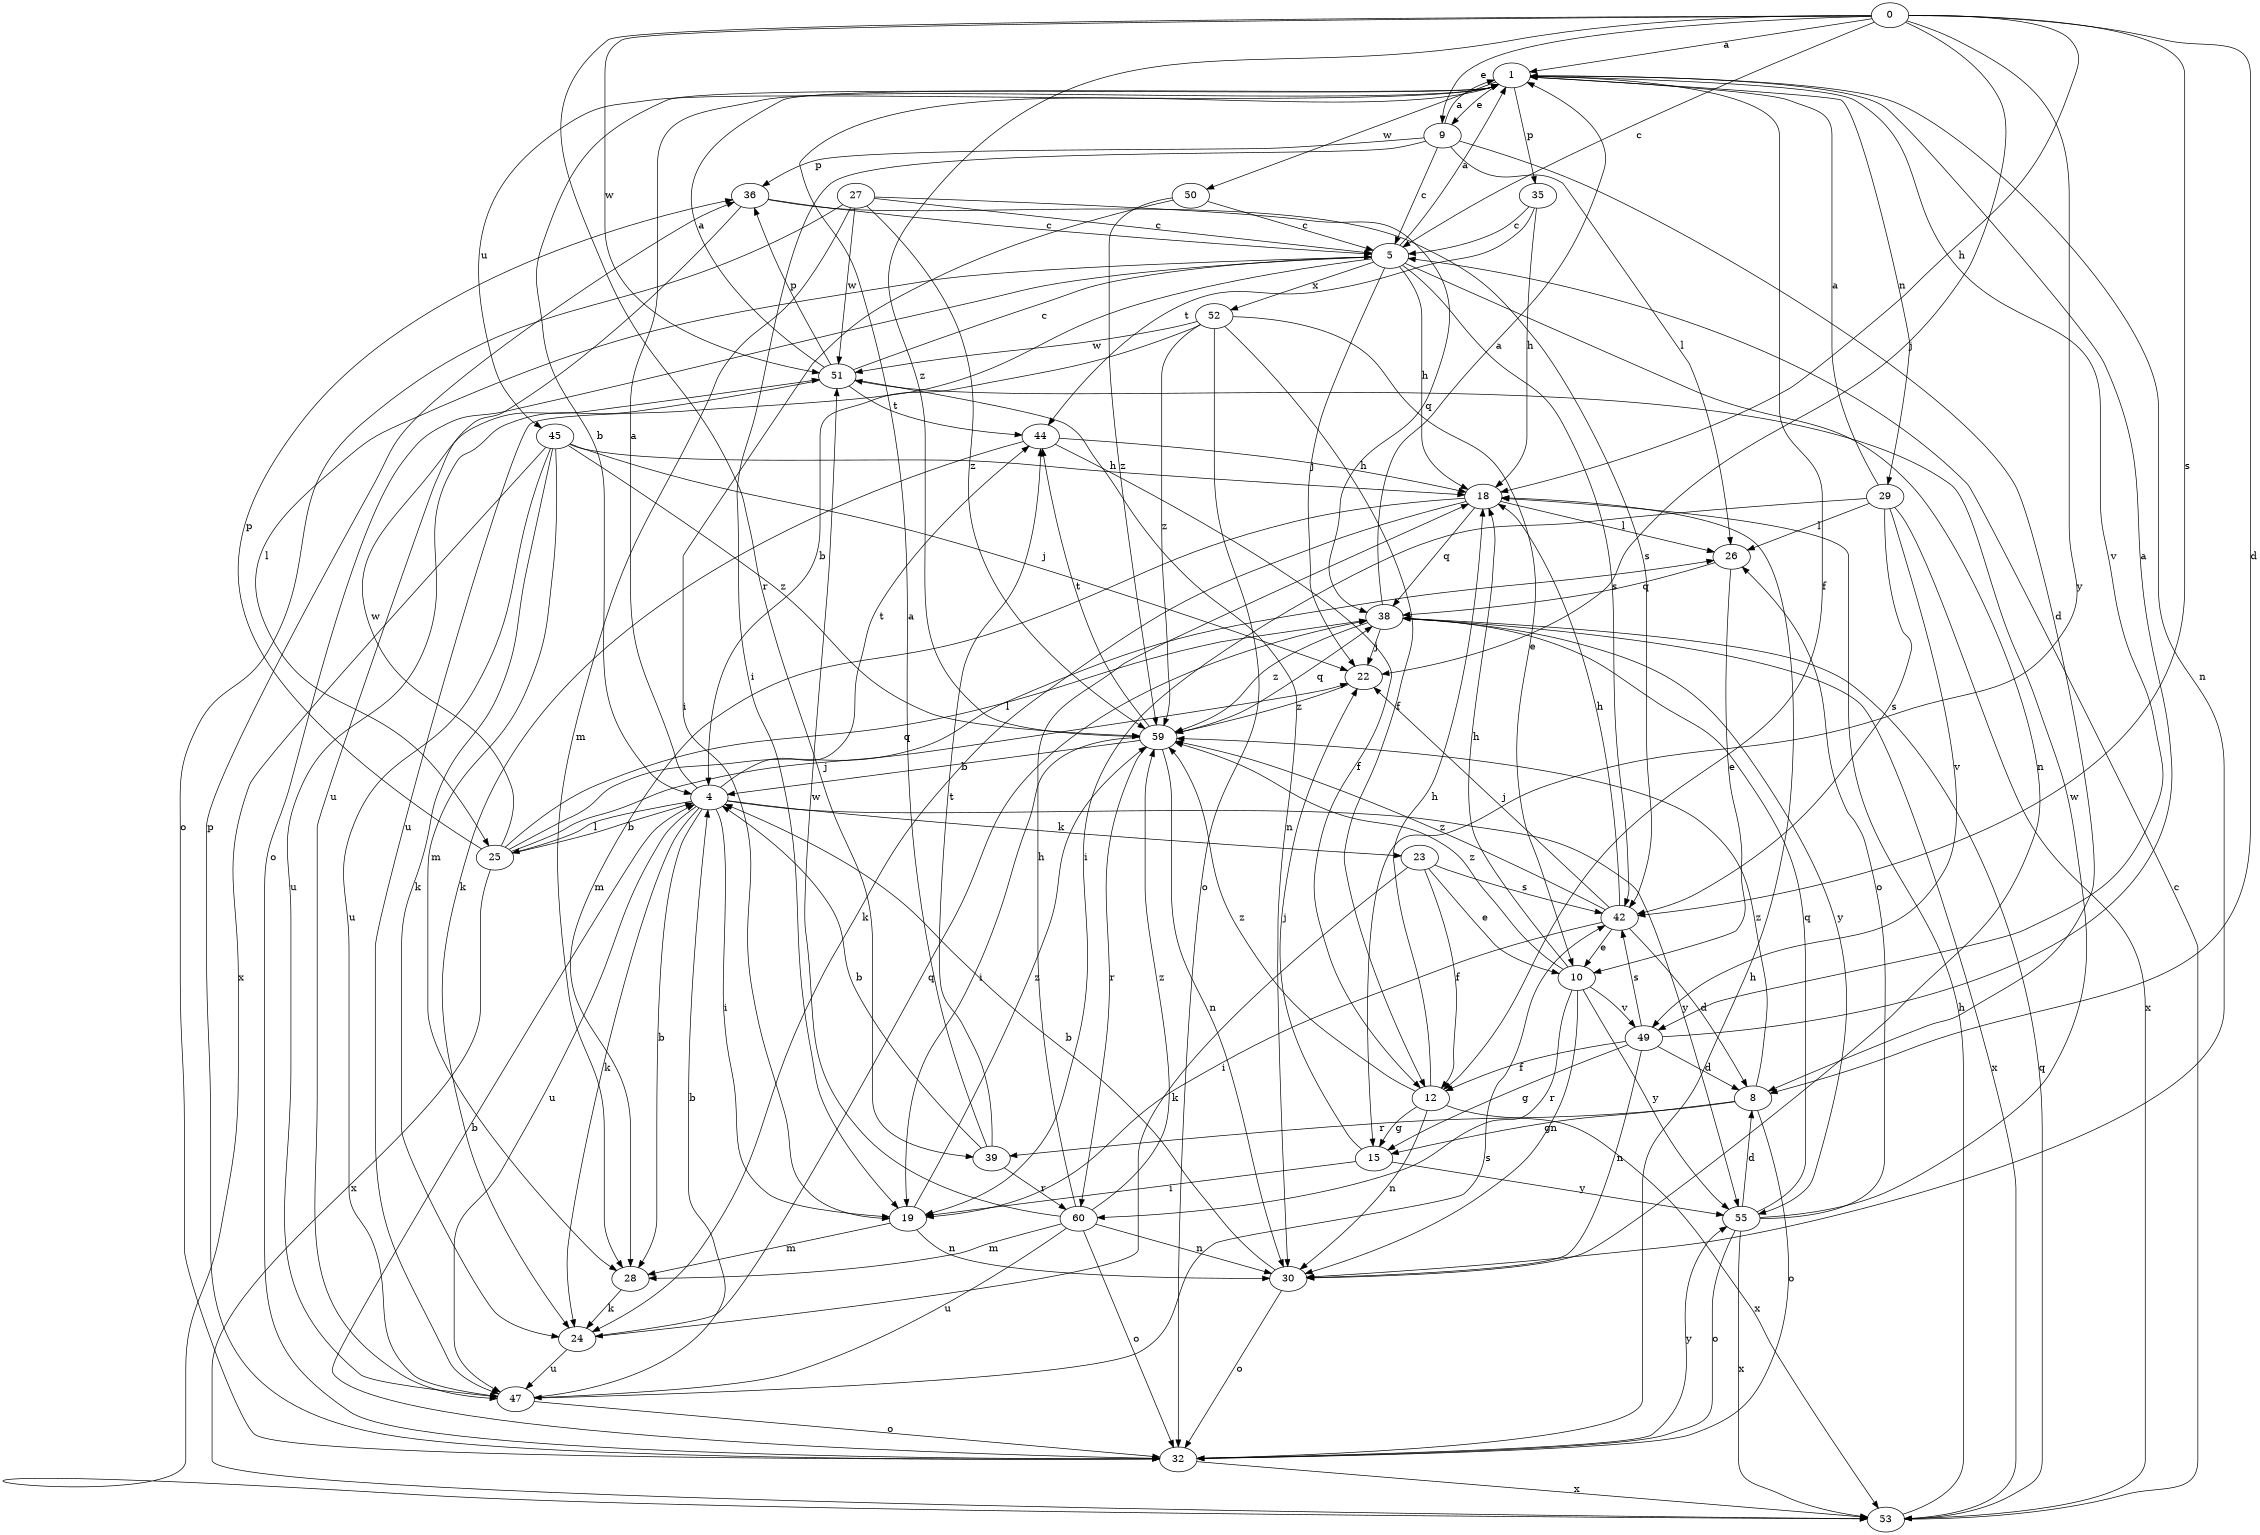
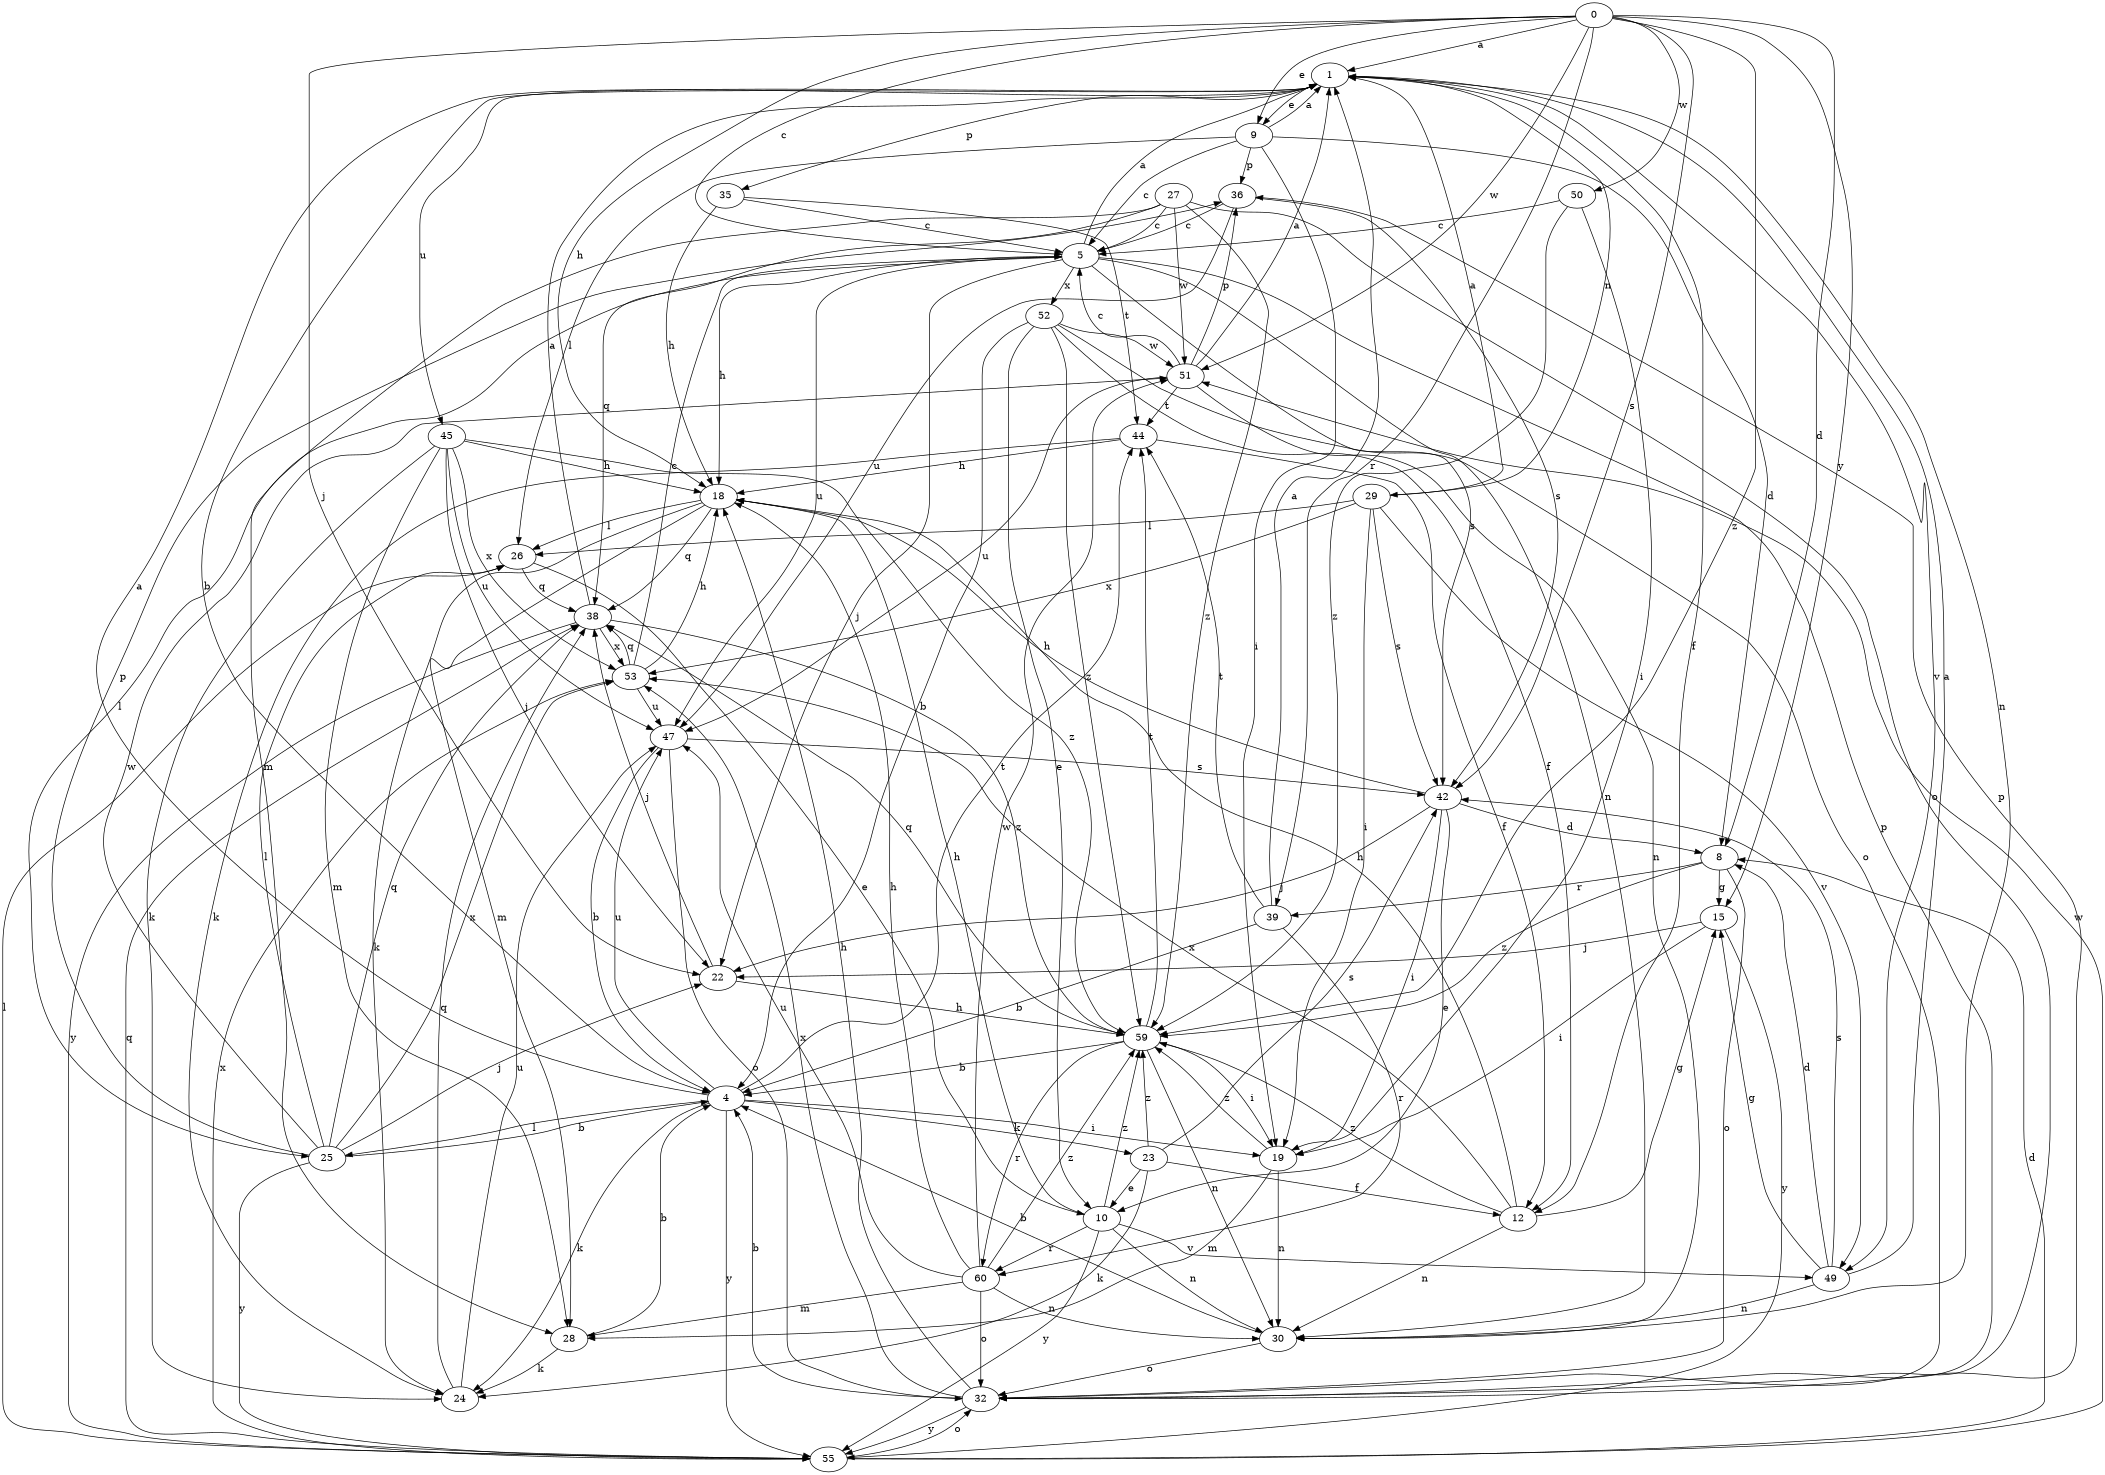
(1355, 134) -> (1678, 103)
(1376, 642) -> (645, 804)
none -> (647, 705)
(1299, 707) -> (959, 1008)
(1388, 809) -> (1146, 1102)
(273, 858) -> (1884, 828)
(1879, 888) -> (4, 1008)
(658, 1033) -> (661, 1234)
(1537, 1058) -> none
none -> (356, 1440)
